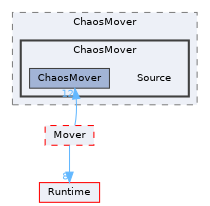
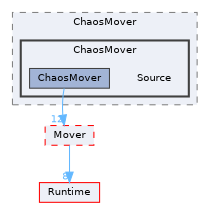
(76, 112) -> (63, 102)
